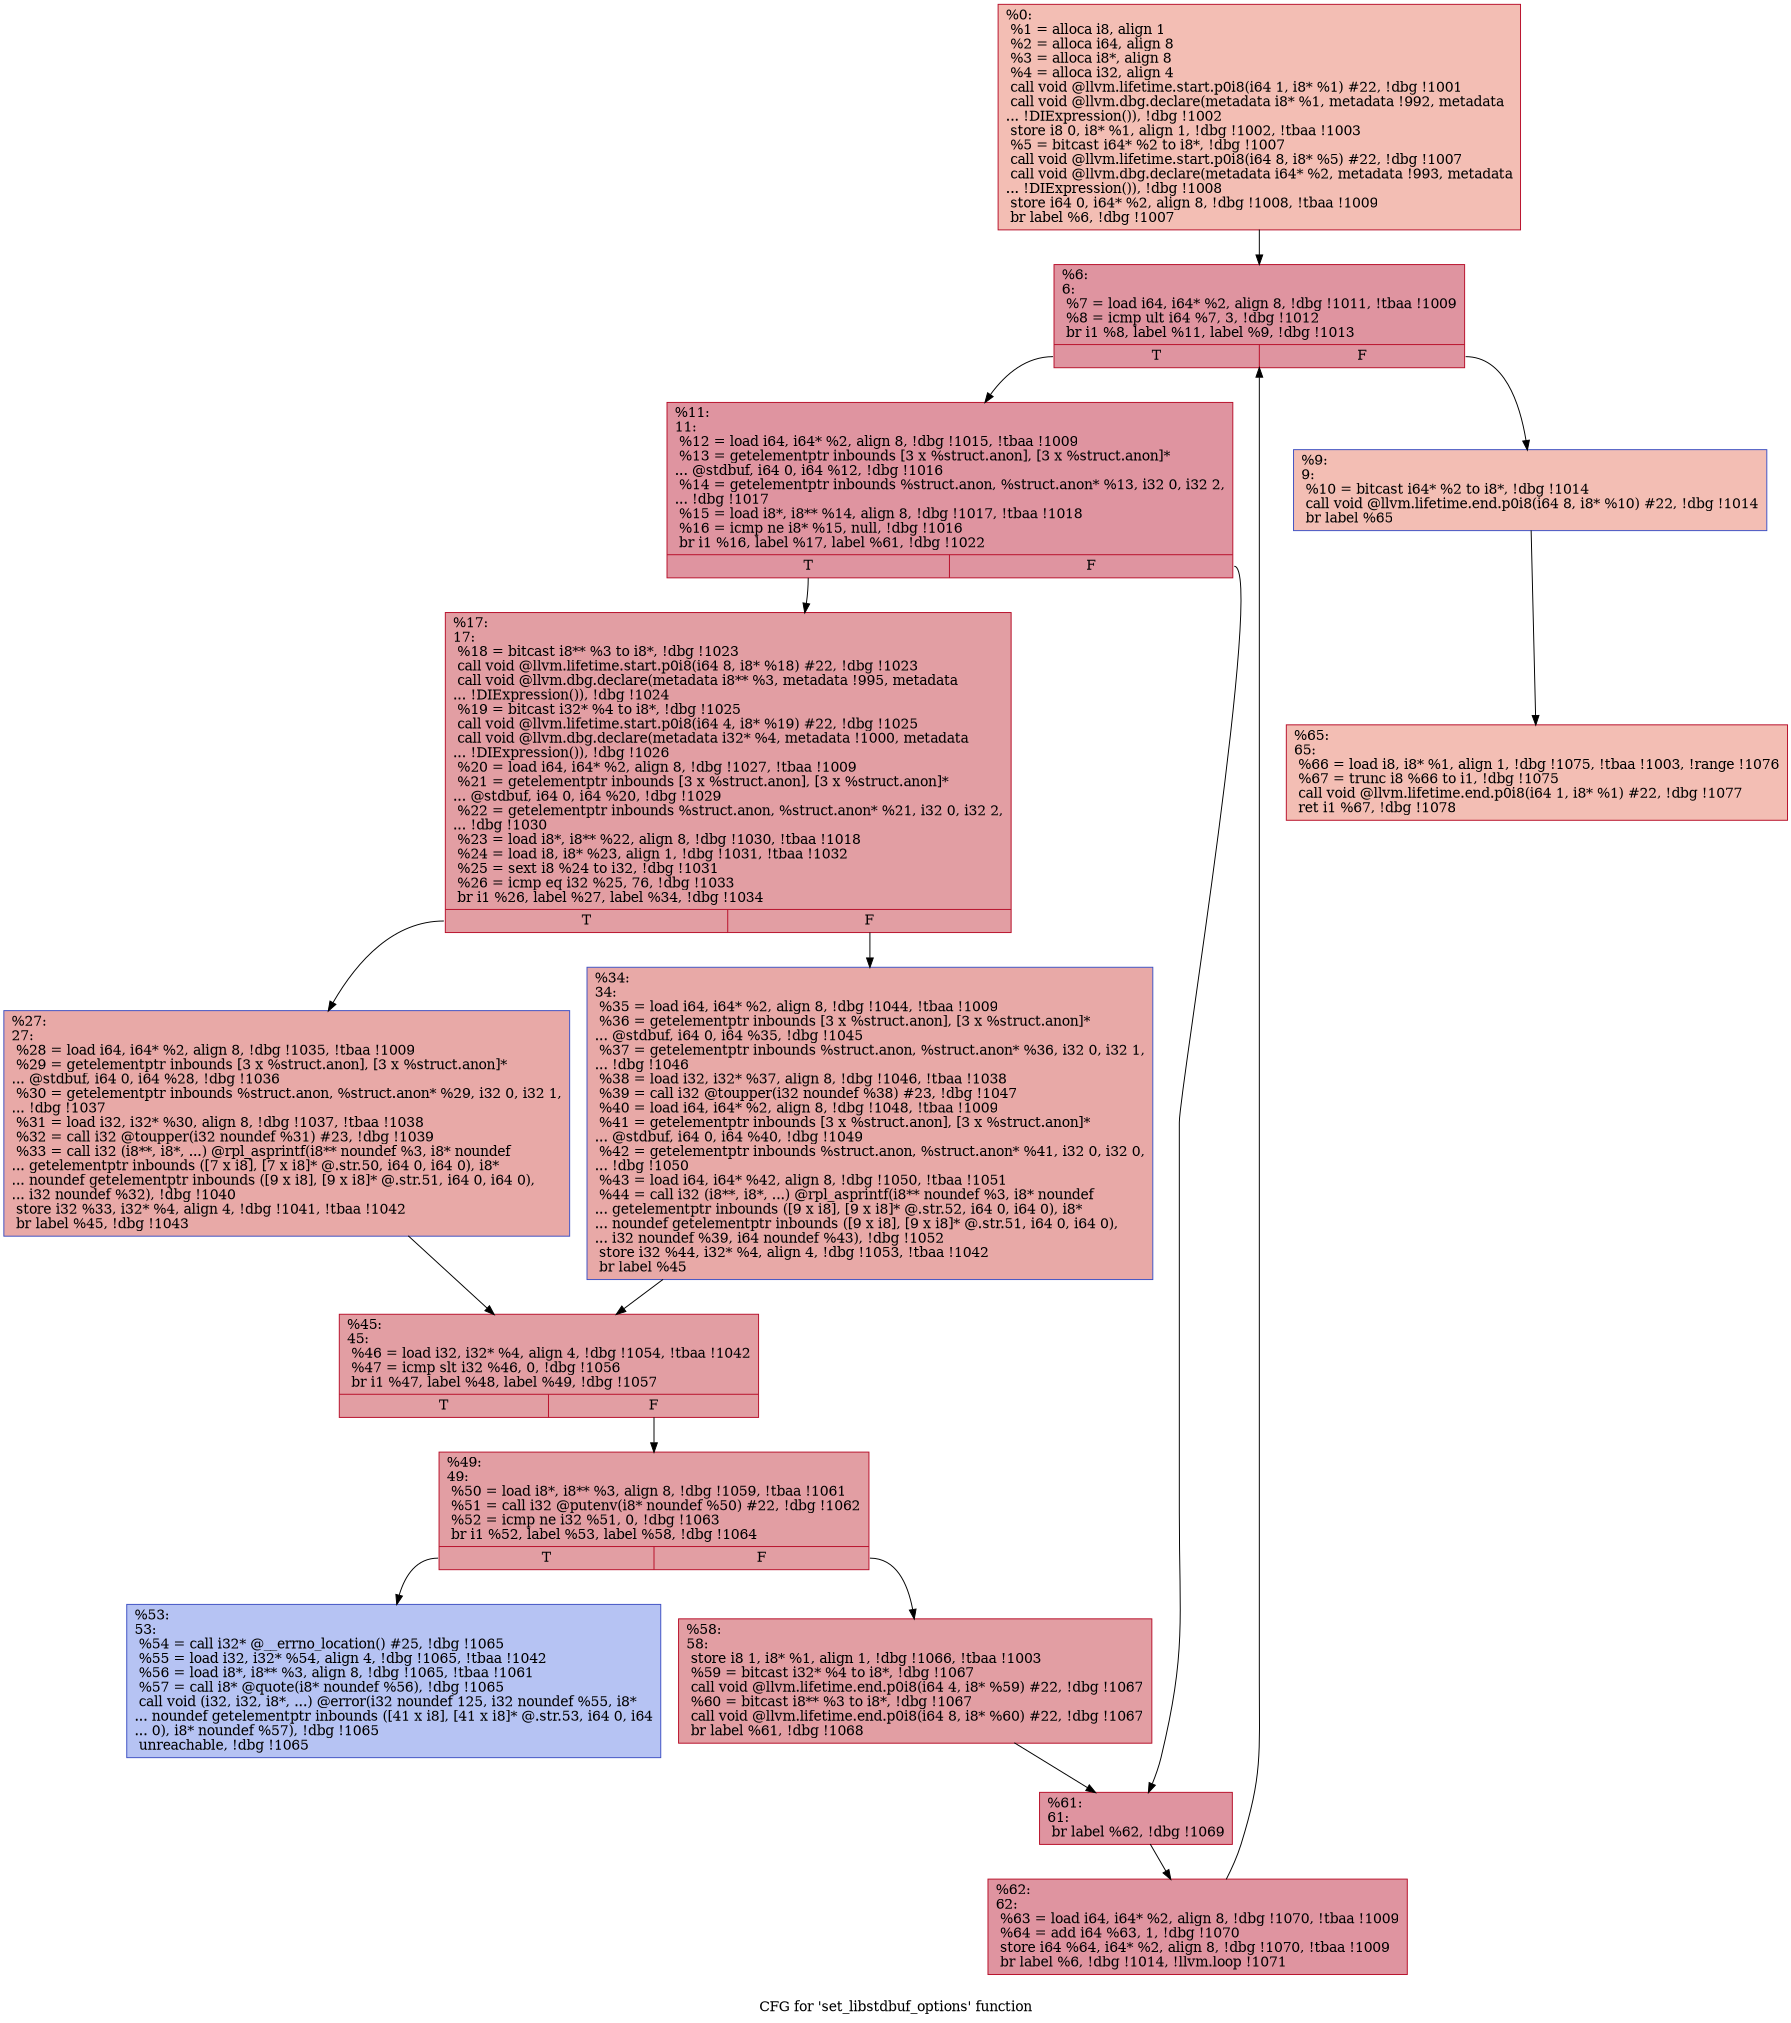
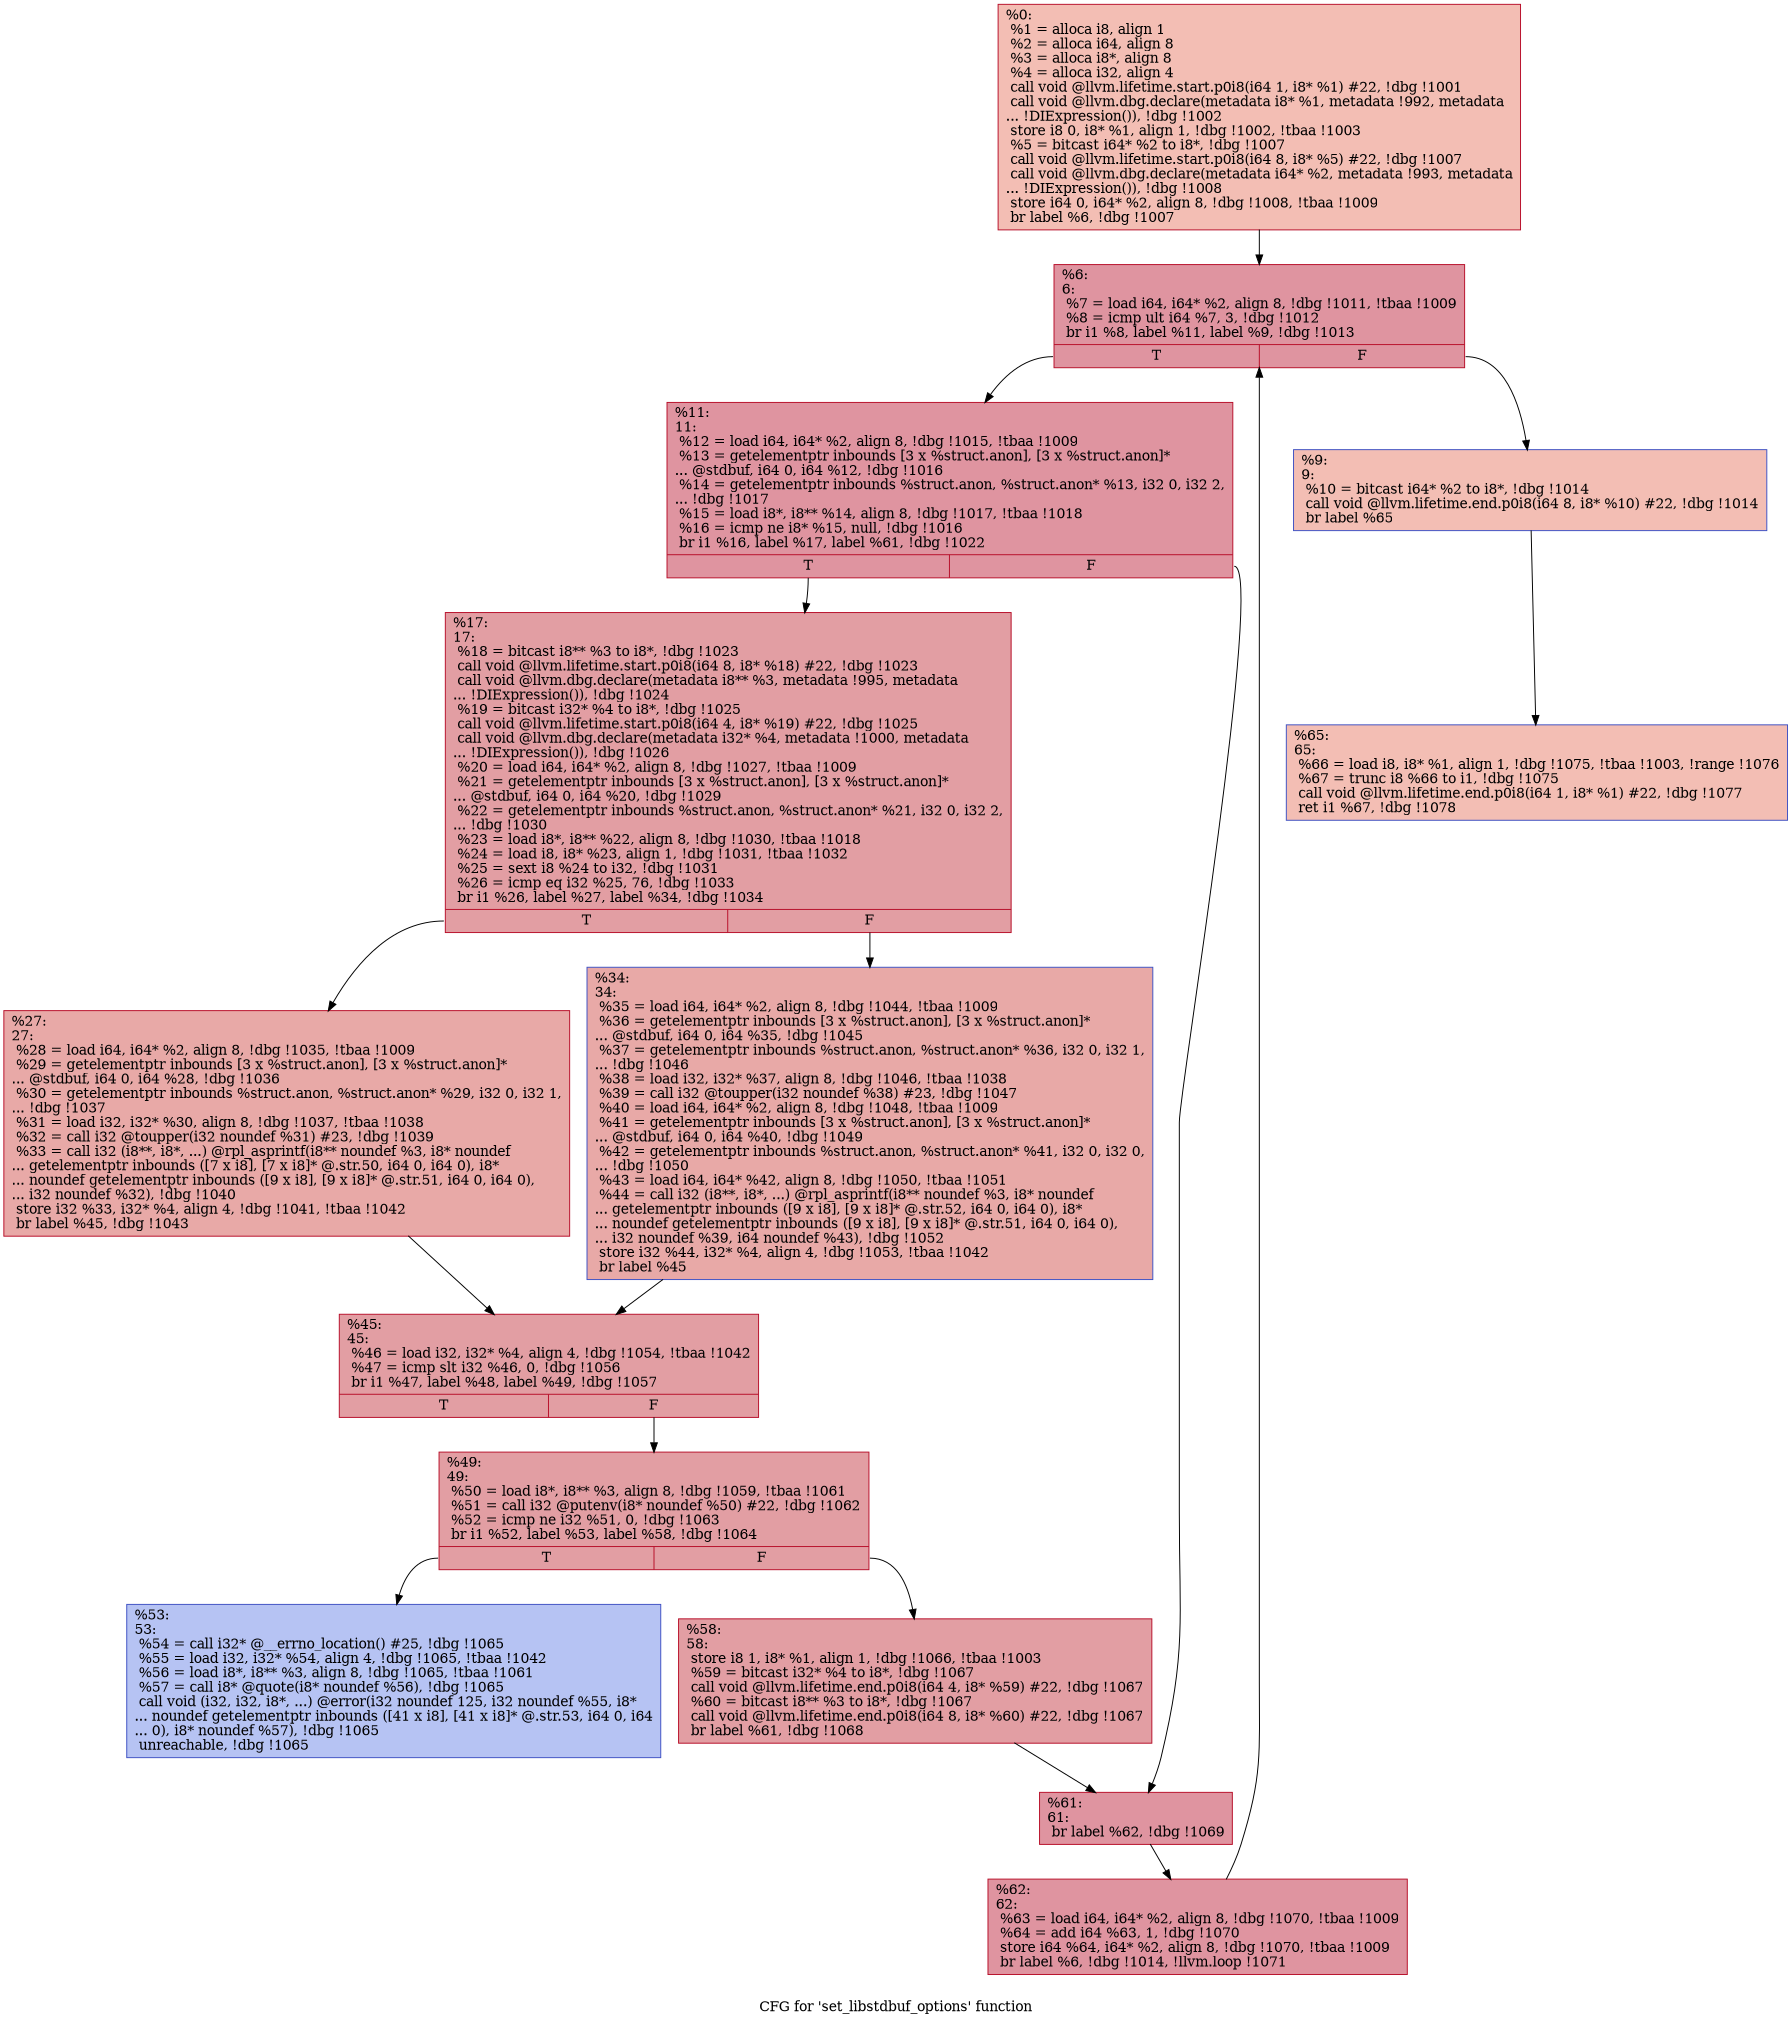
(1537, 773) -> (1537, 773)
(287, 1123) -> (287, 1123)
